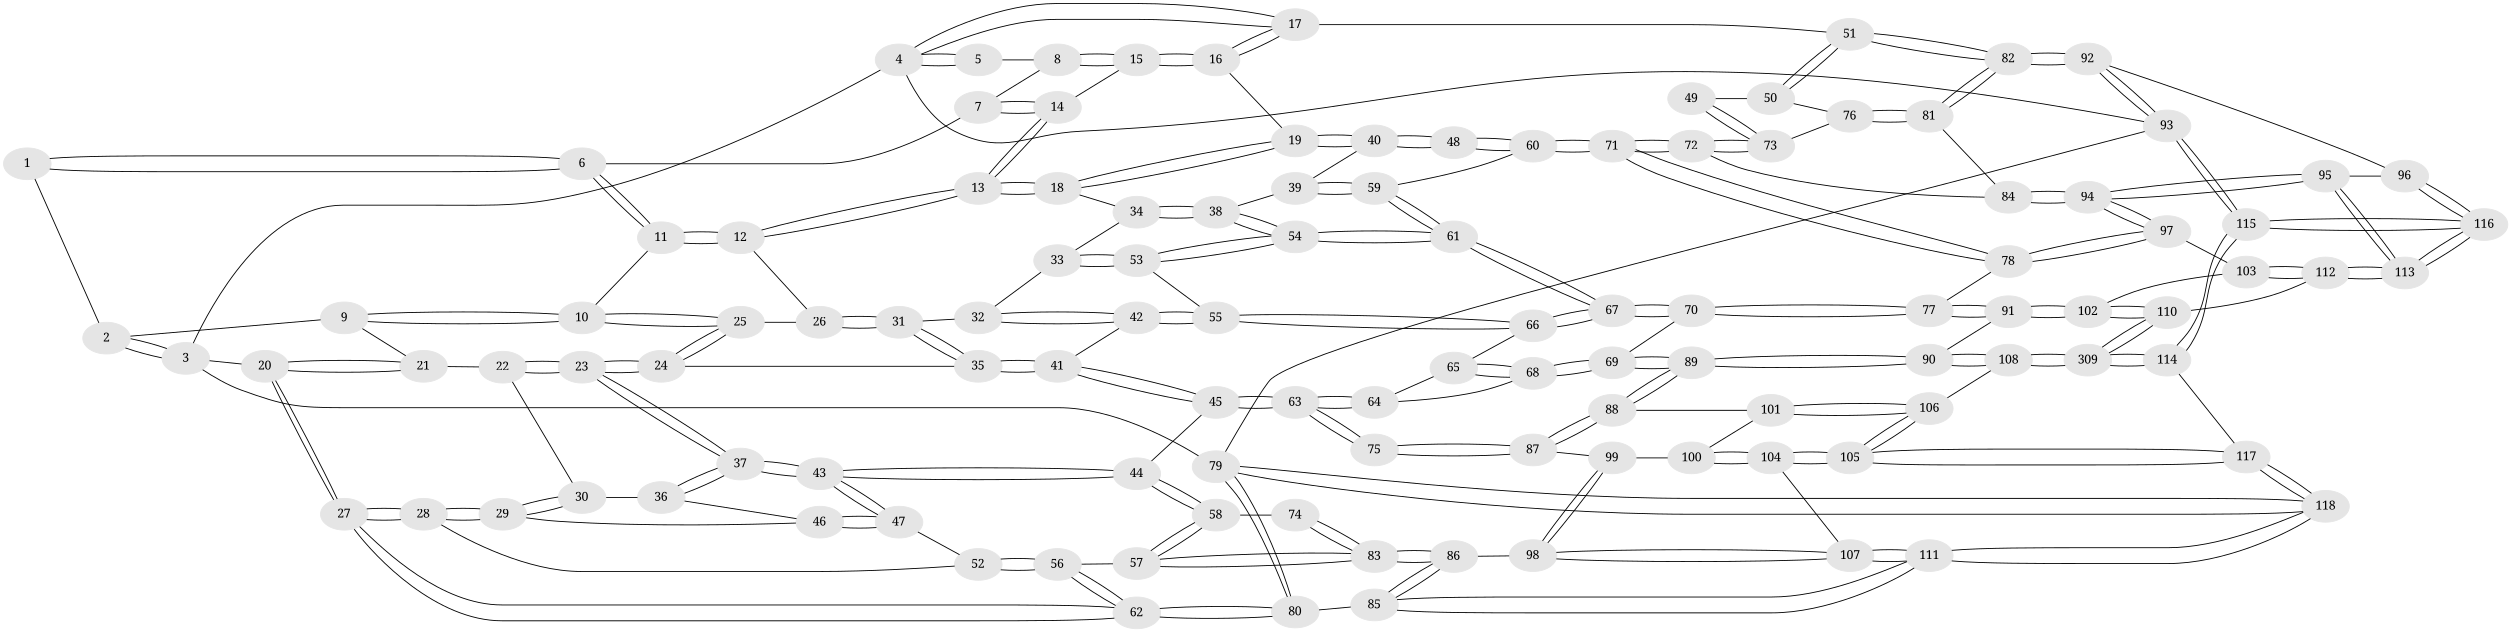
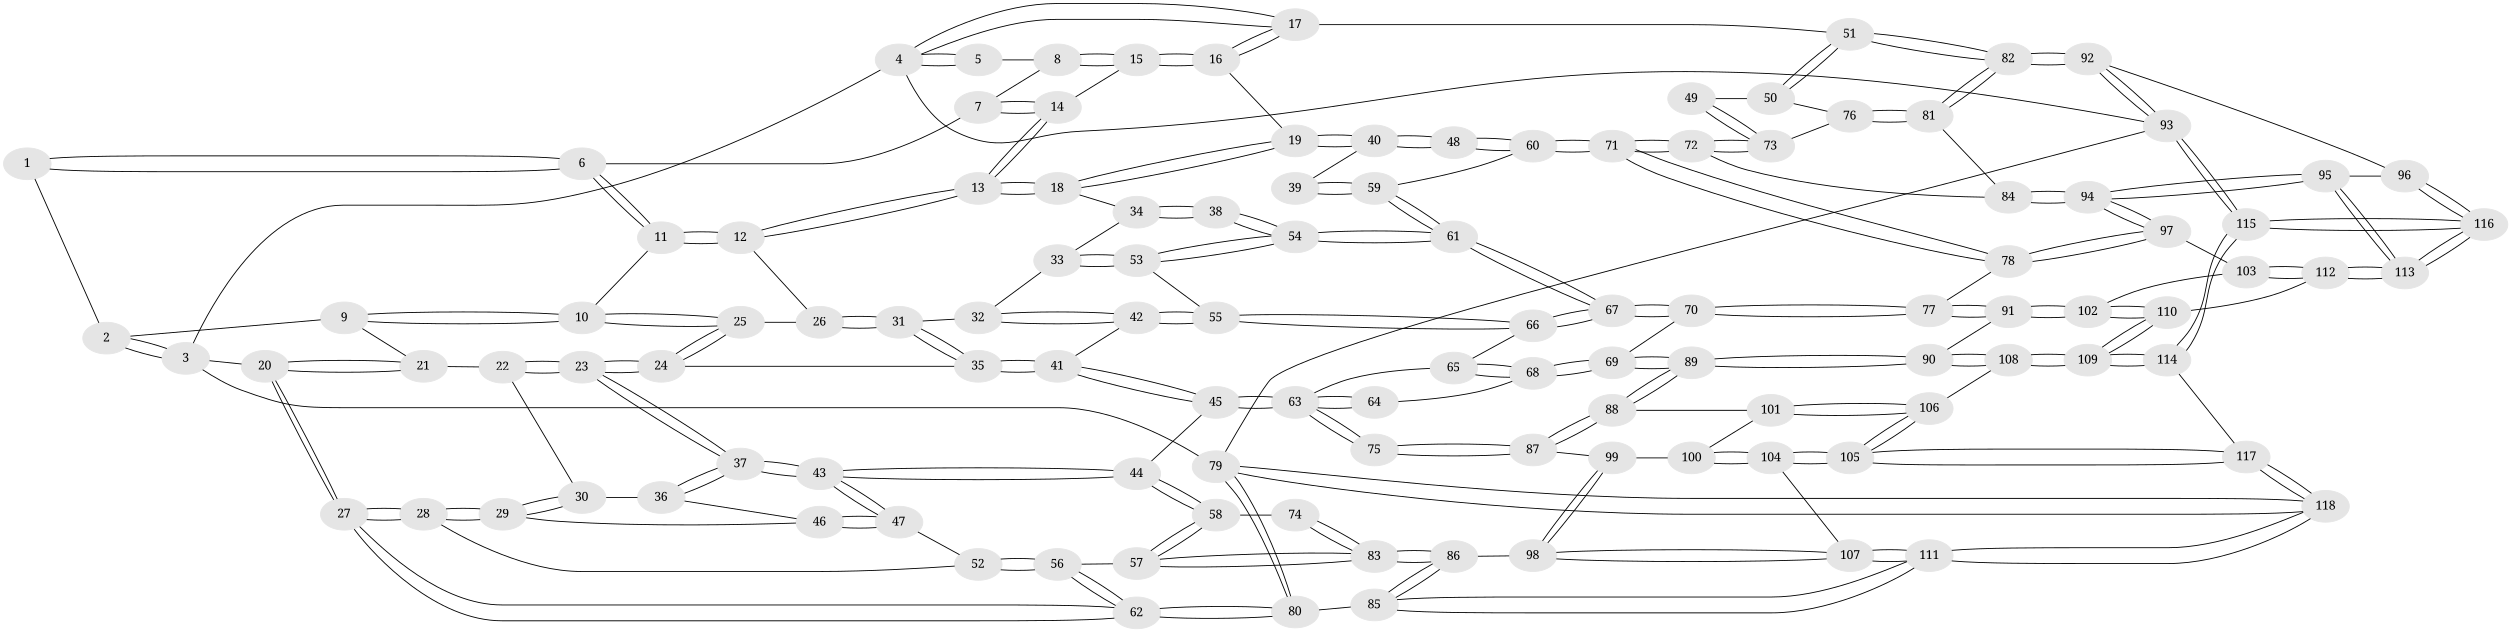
(1256, 200) -> none
(2088, 360) -> (2088, 360)
(1414, 385) -> (1371, 374)
